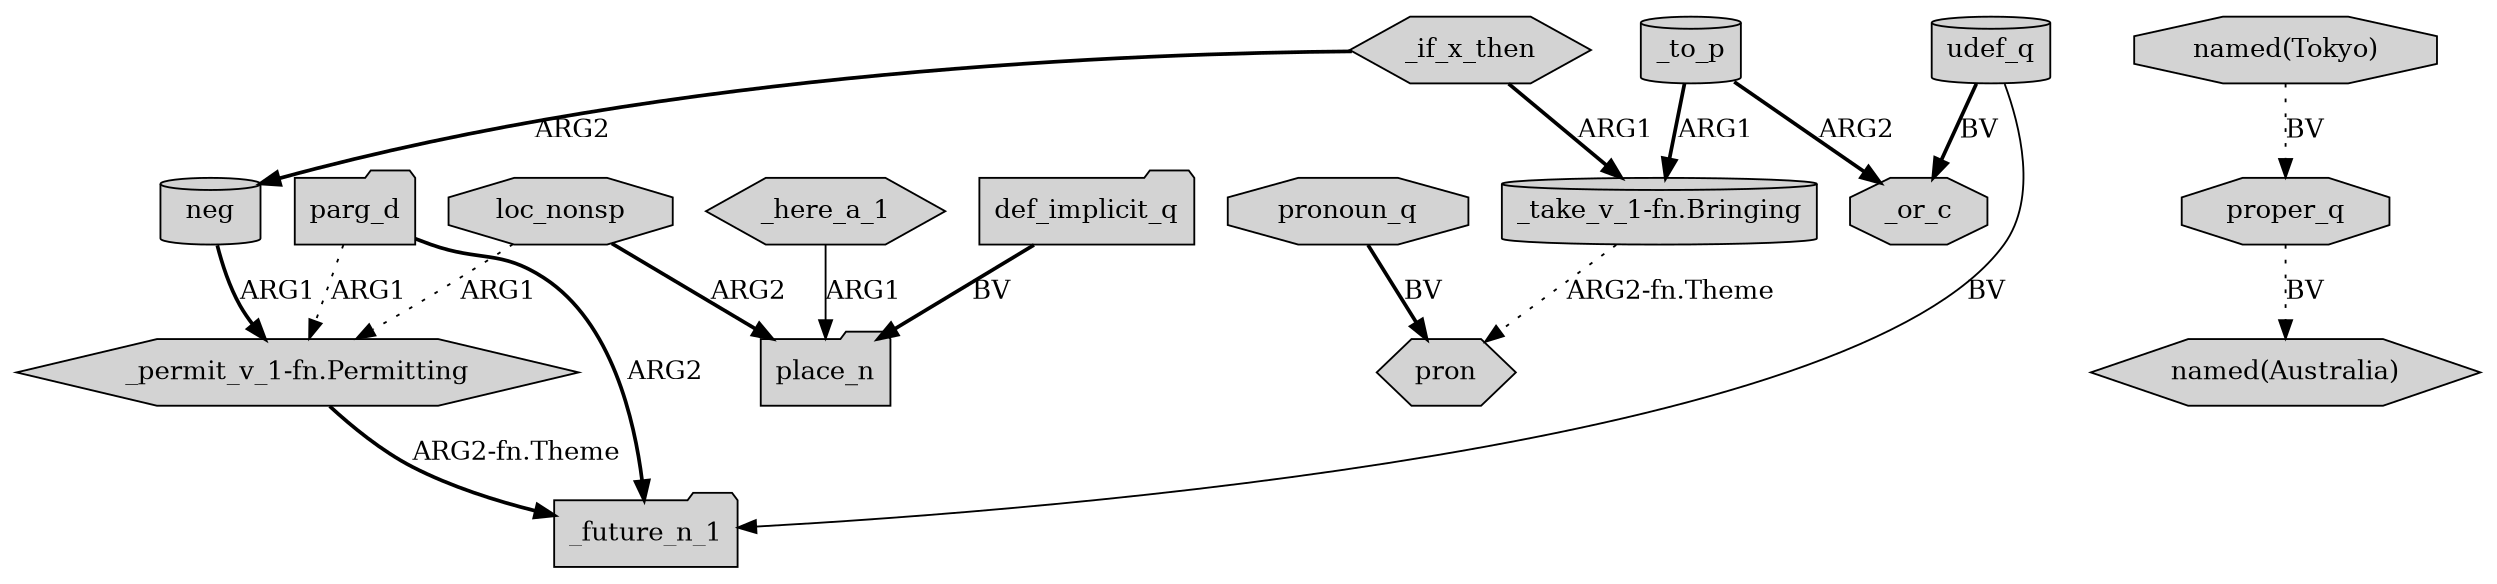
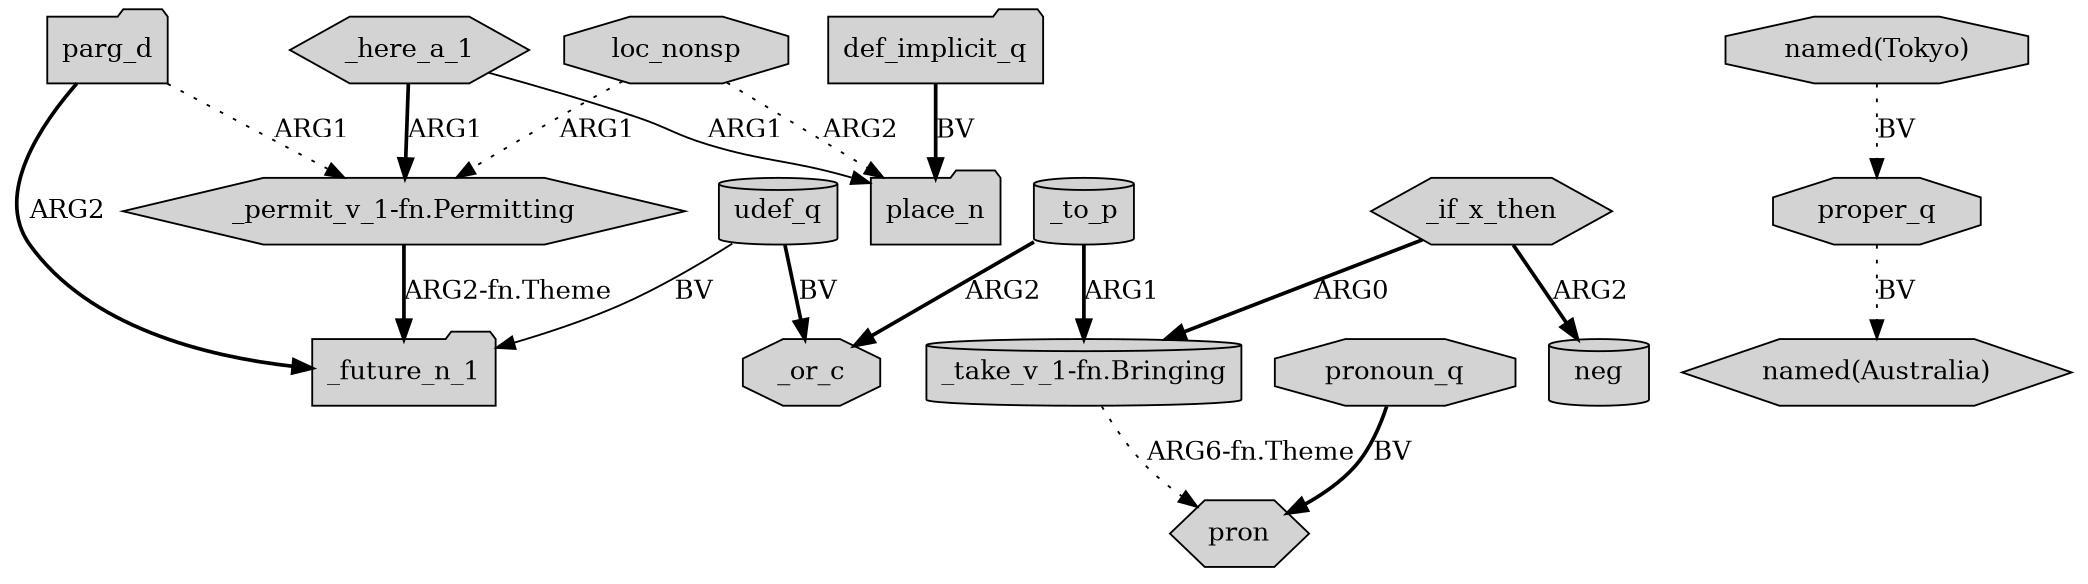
(1616, 131) -> (1352, 292)
(684, 286) -> (797, 125)
(231, 287) -> (407, 121)
(1670, 292) -> (1251, 453)
